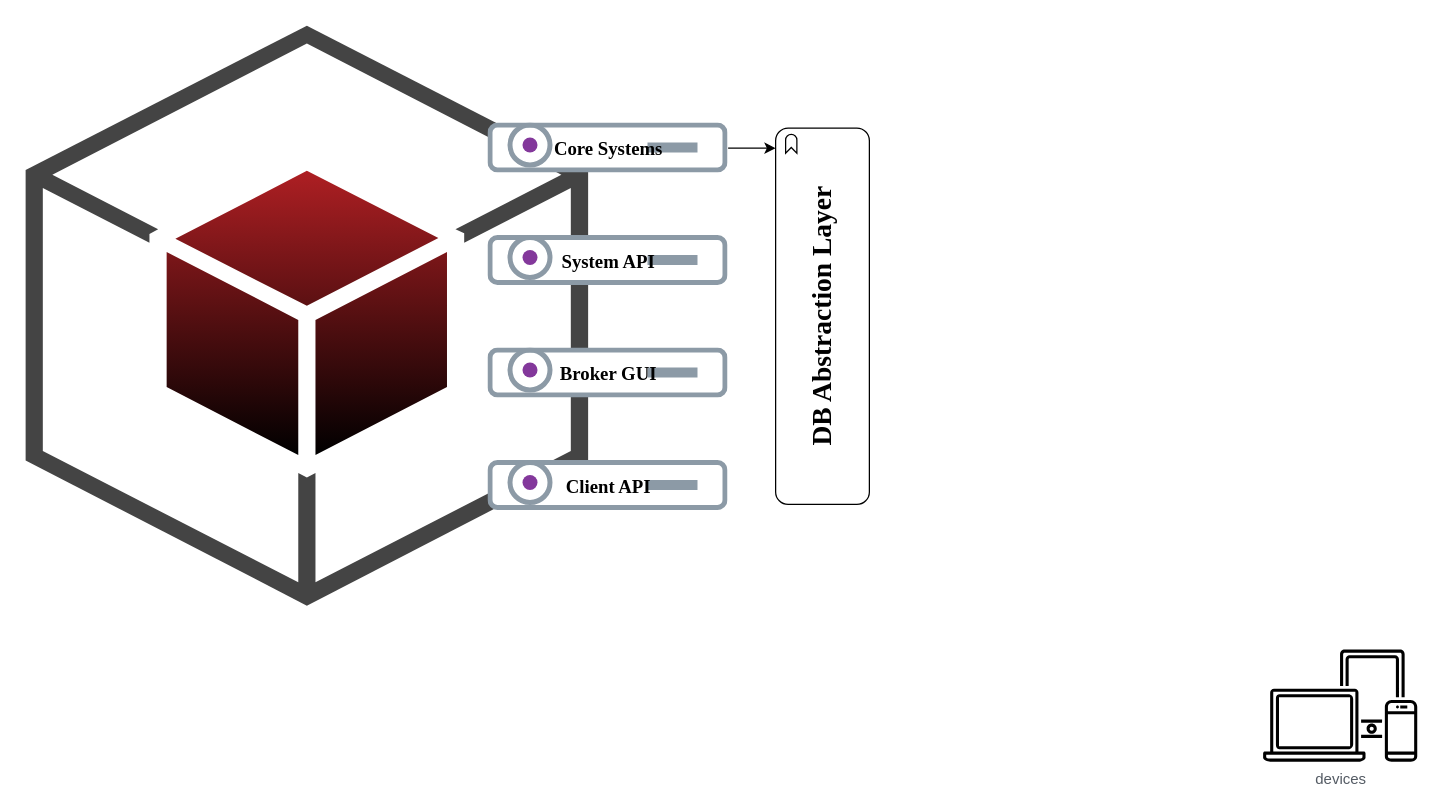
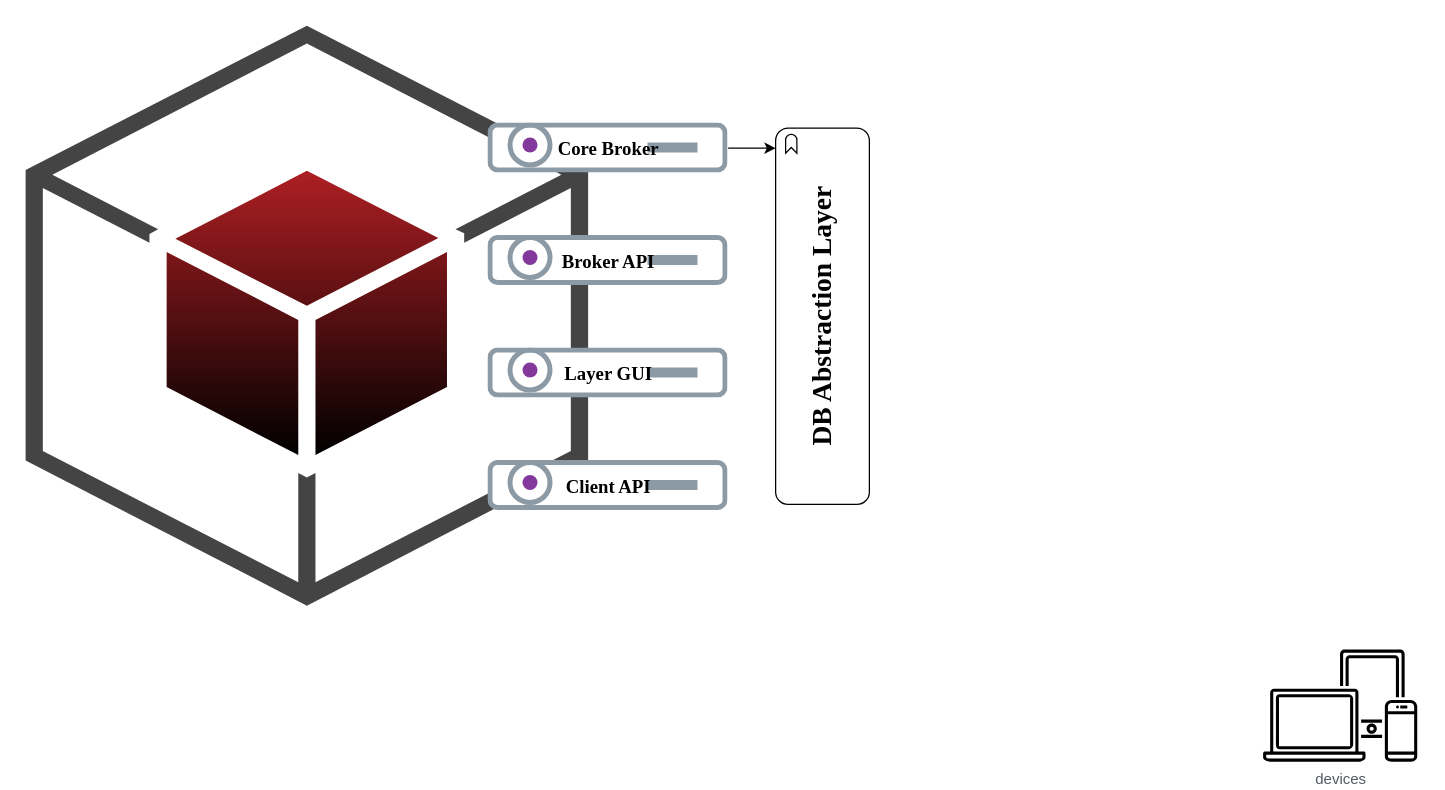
(609, 148) -> (609, 148)
(609, 261) -> (609, 261)
(609, 373) -> (609, 373)
